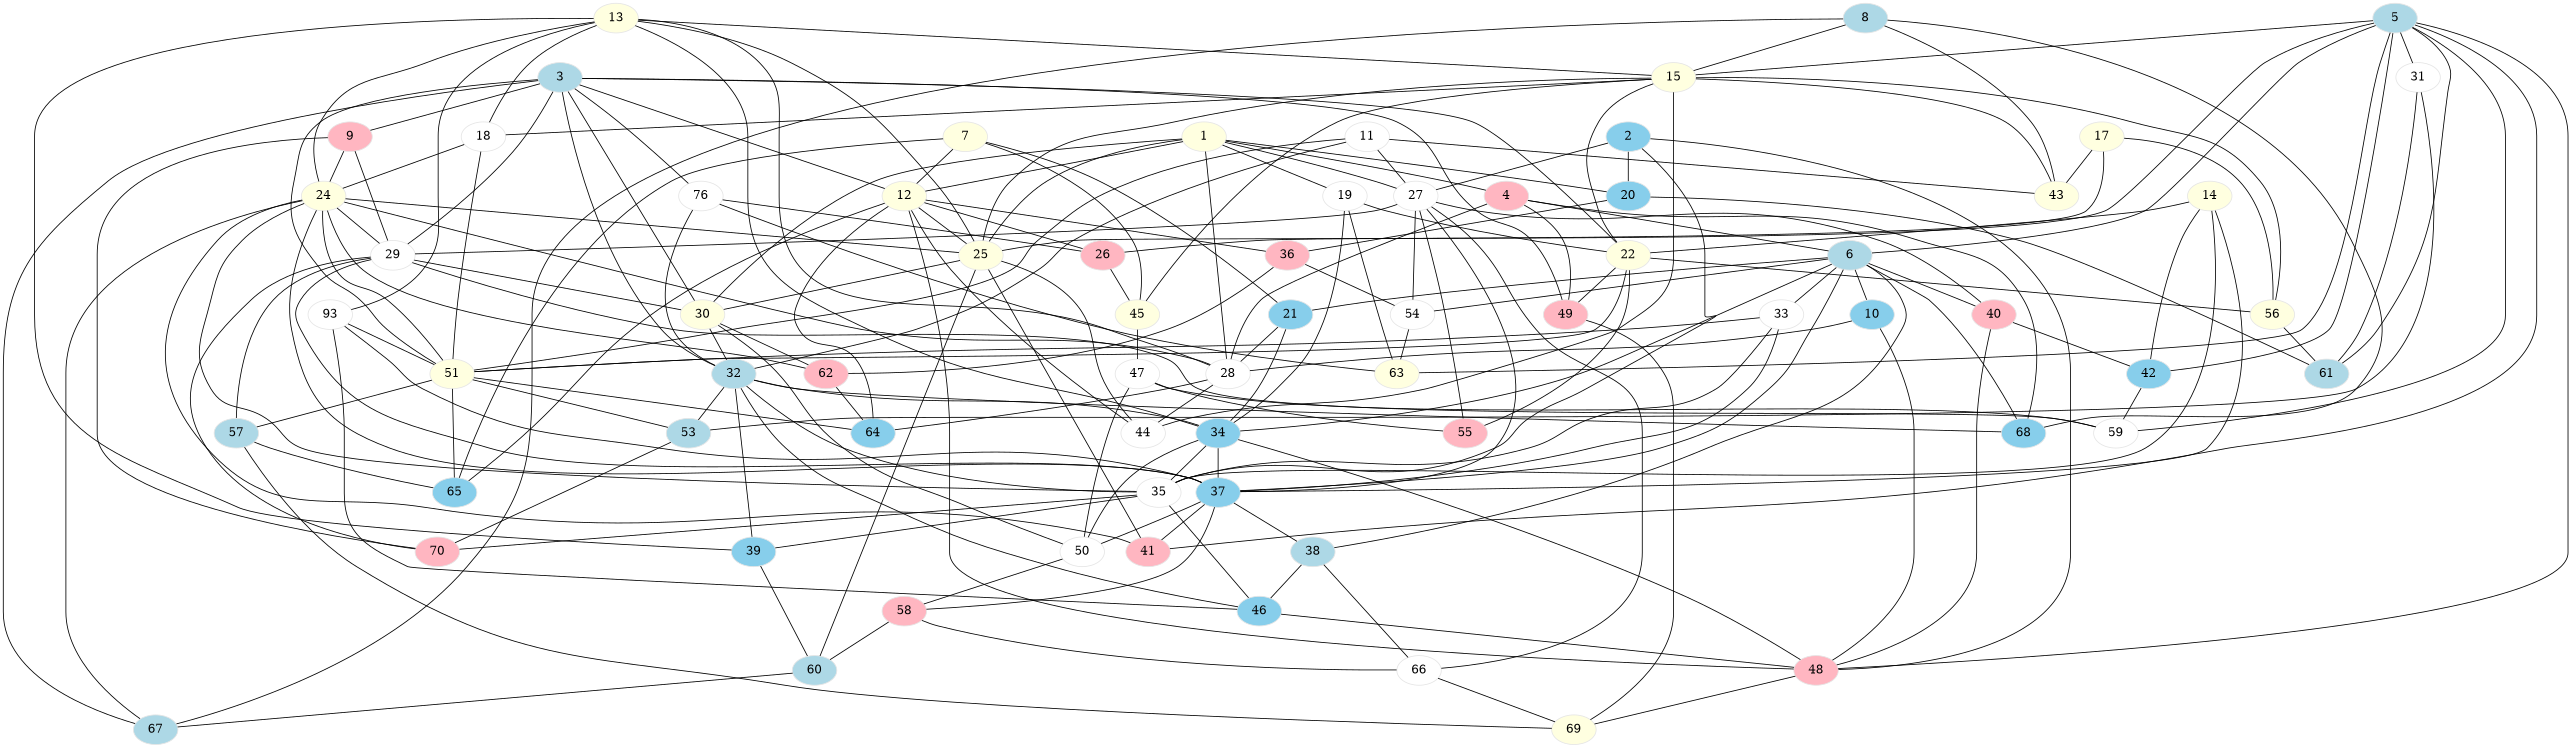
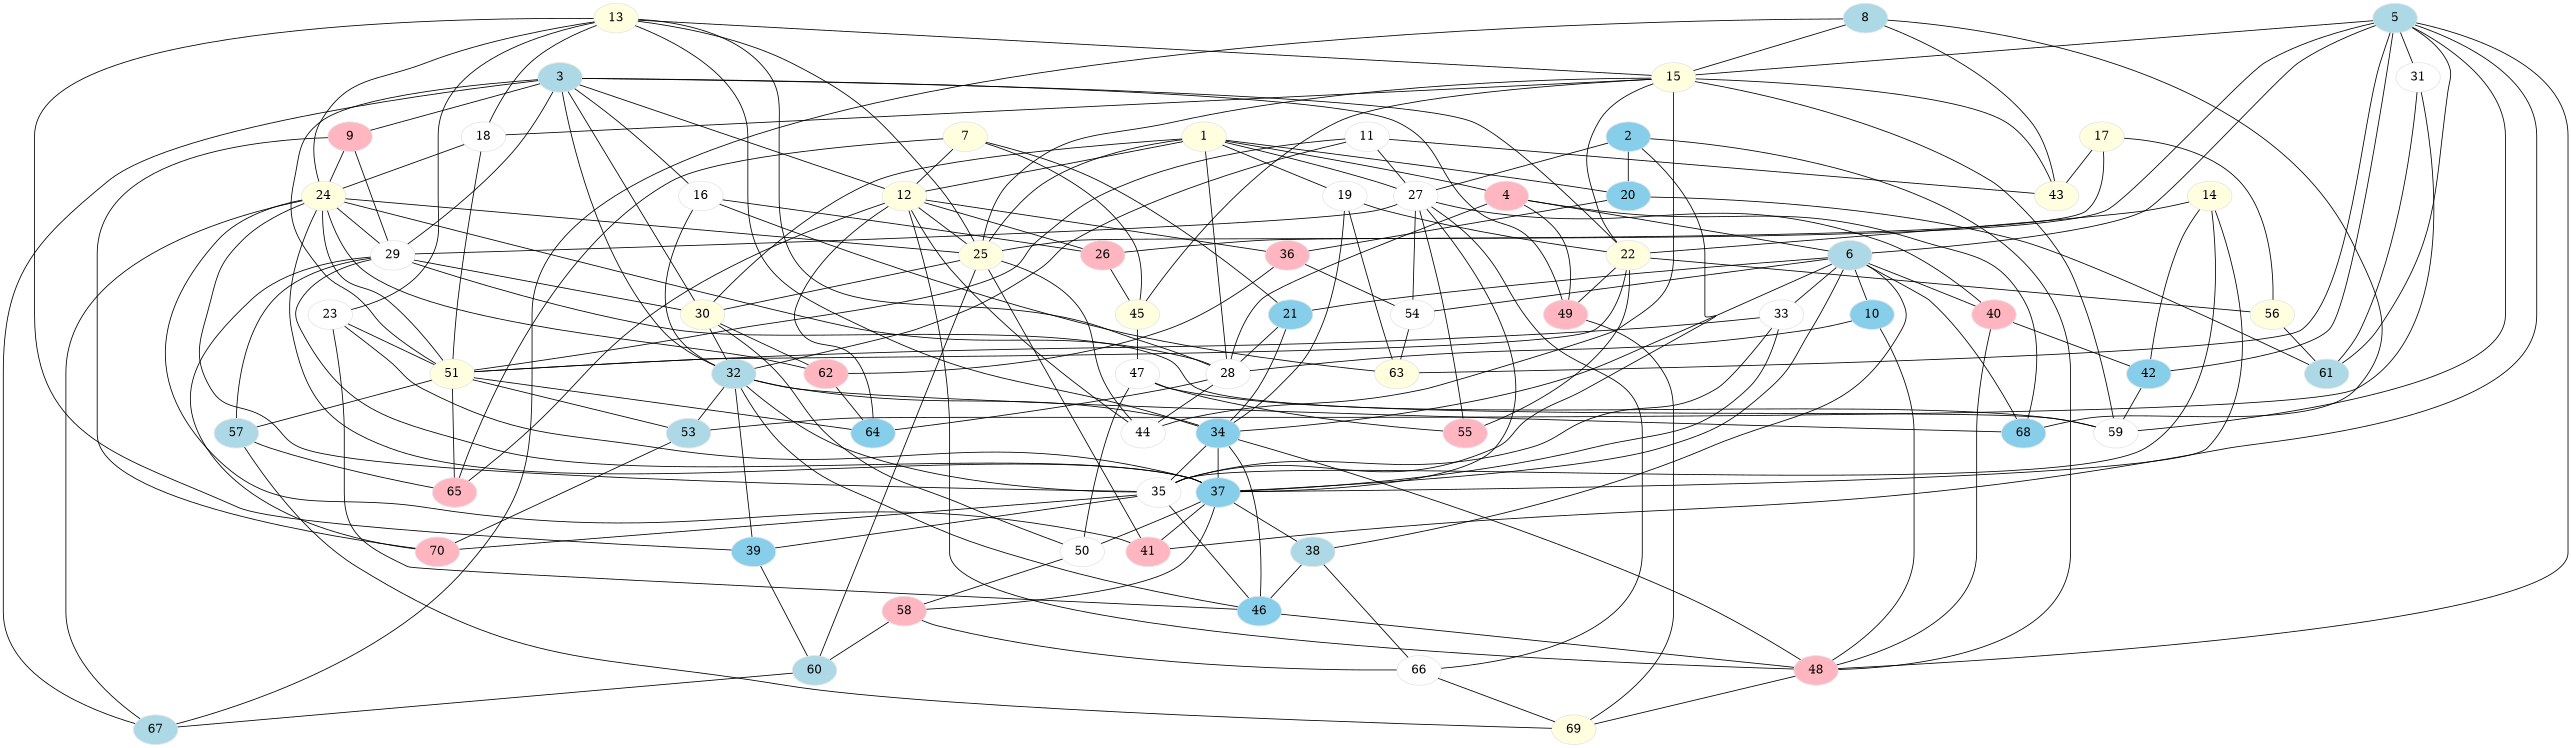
(2048, 104) -> (1974, 172)
(701, 196) -> (701, 196)
(330, 315) -> (330, 315)
(1132, 476) -> (1256, 510)
(455, 493) -> (455, 493)
